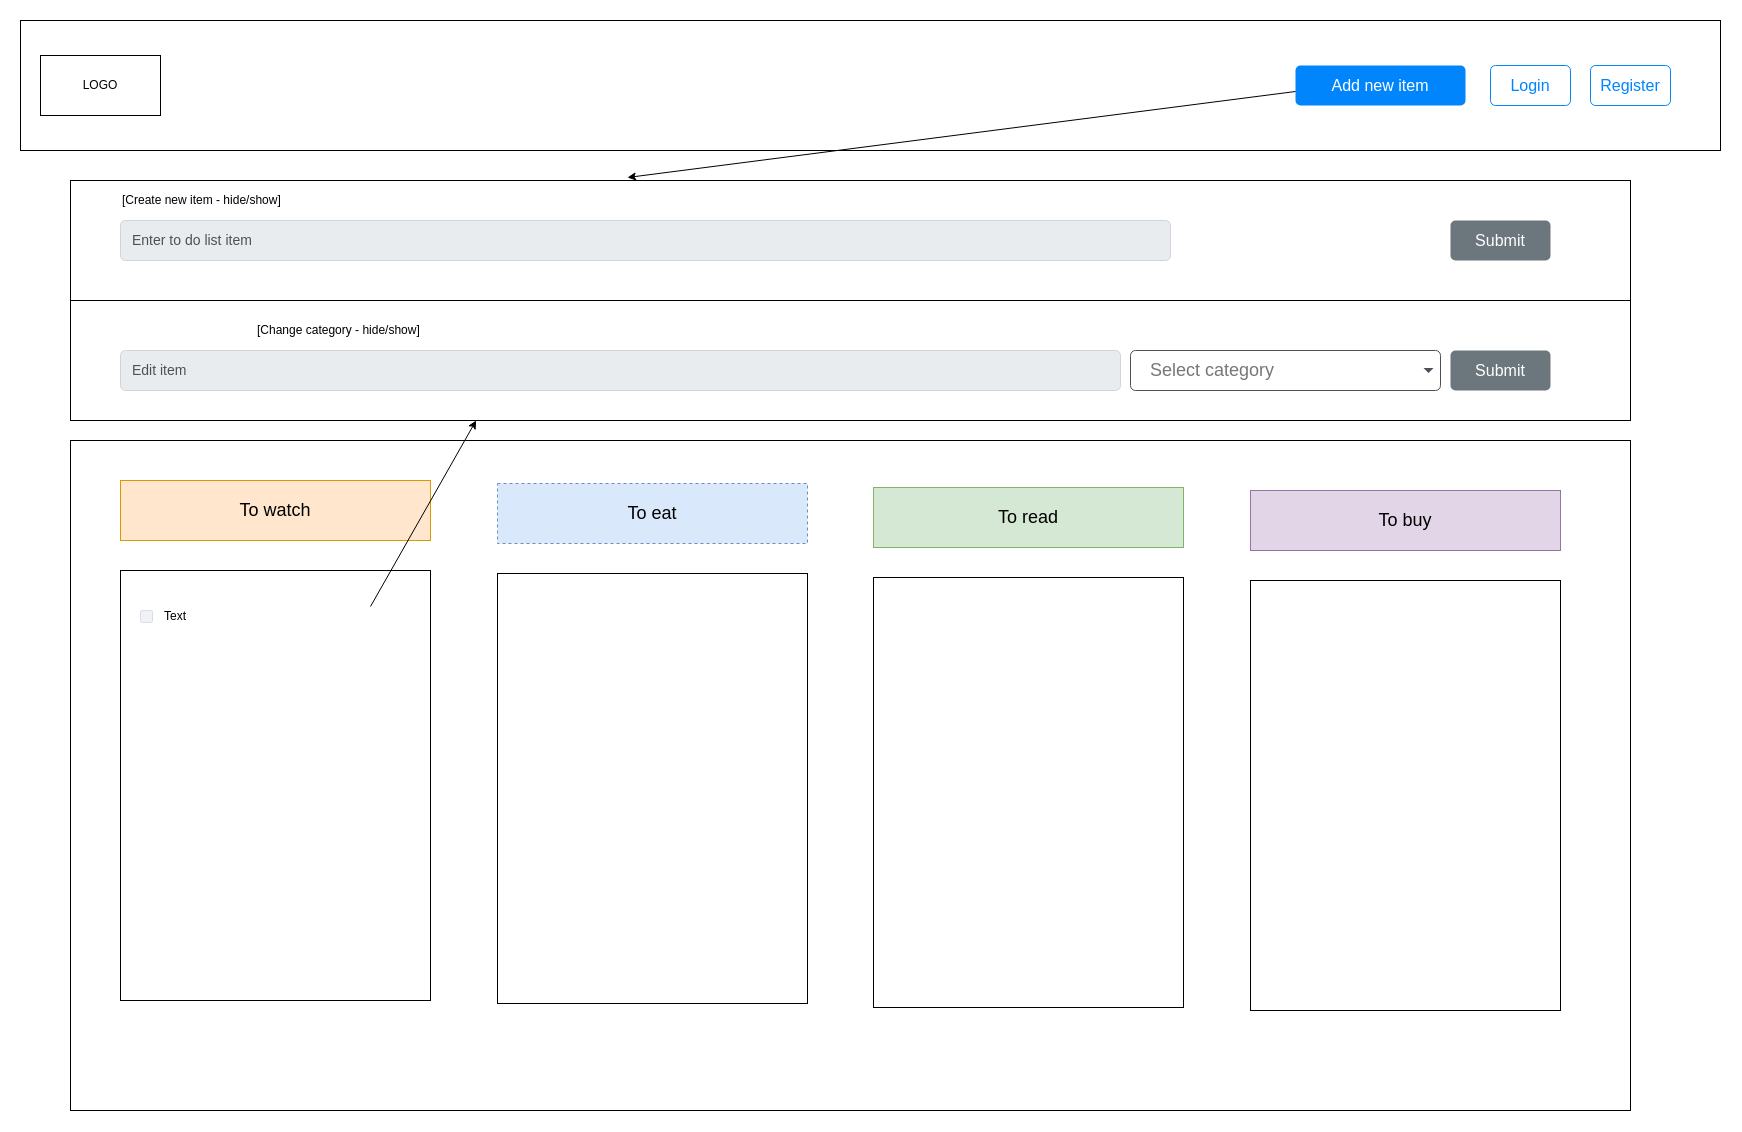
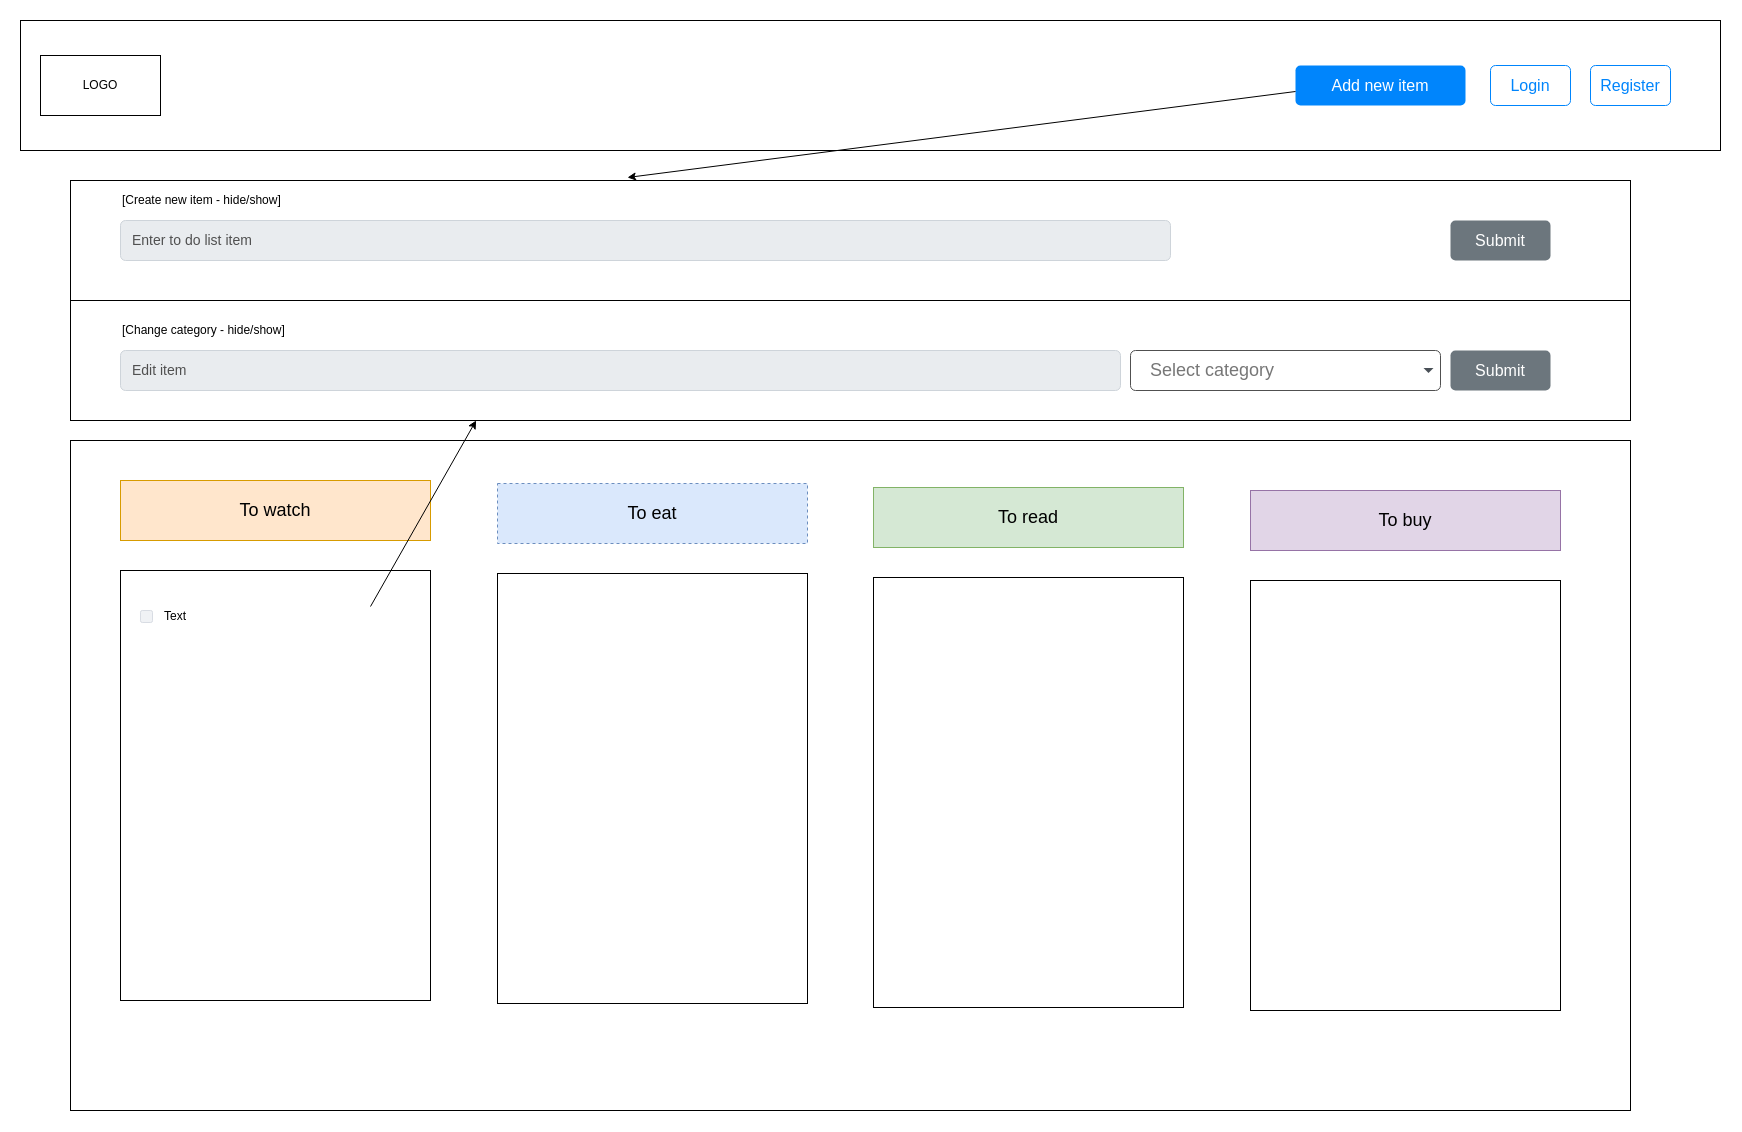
(361, 331) -> (226, 331)
